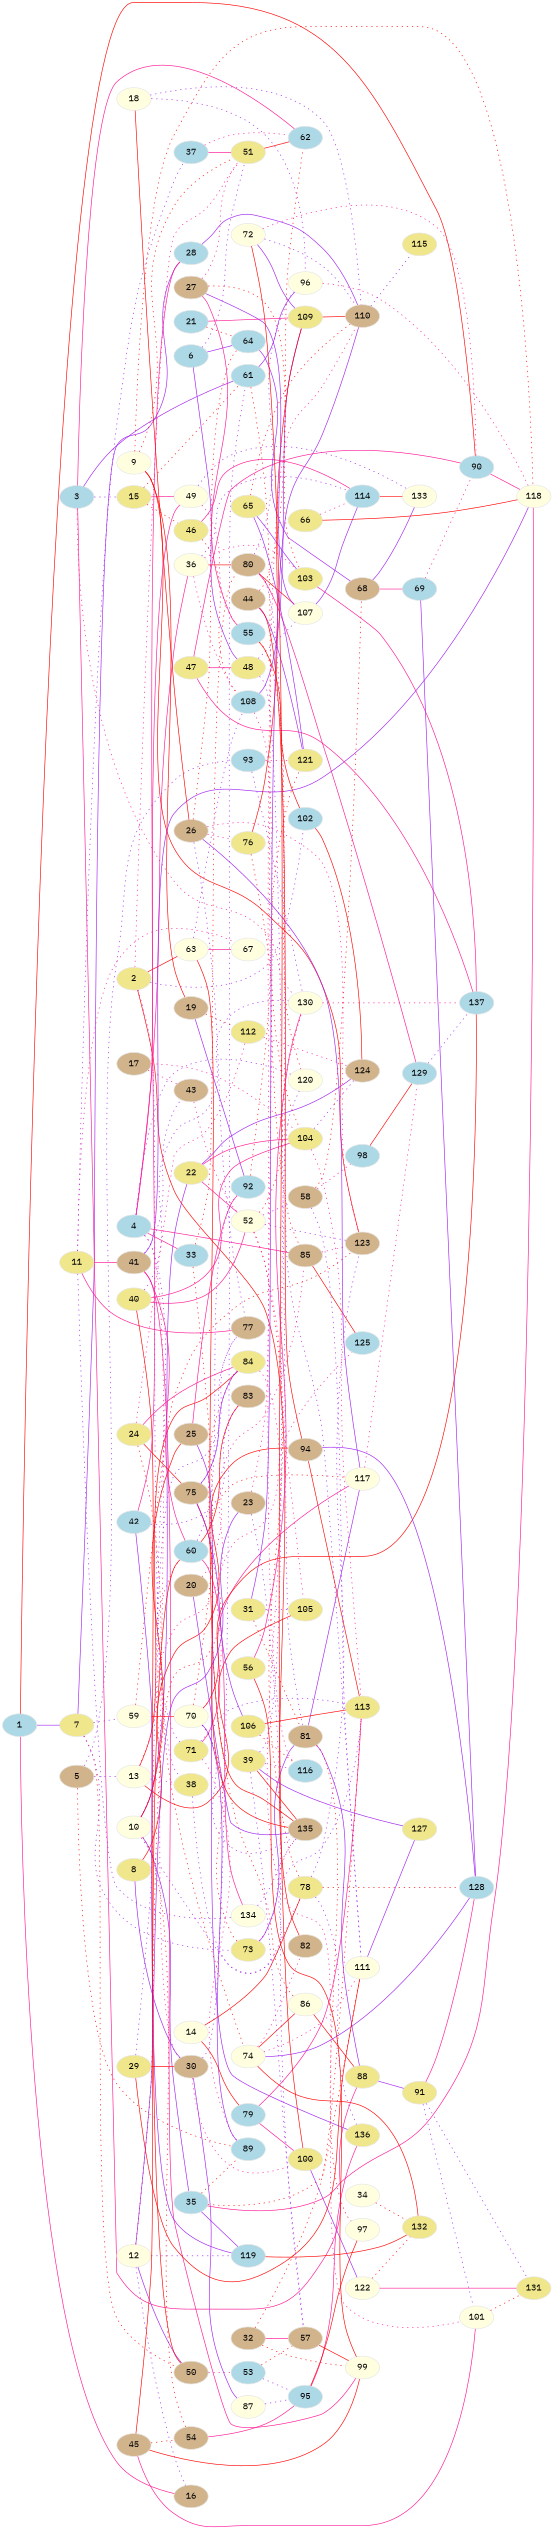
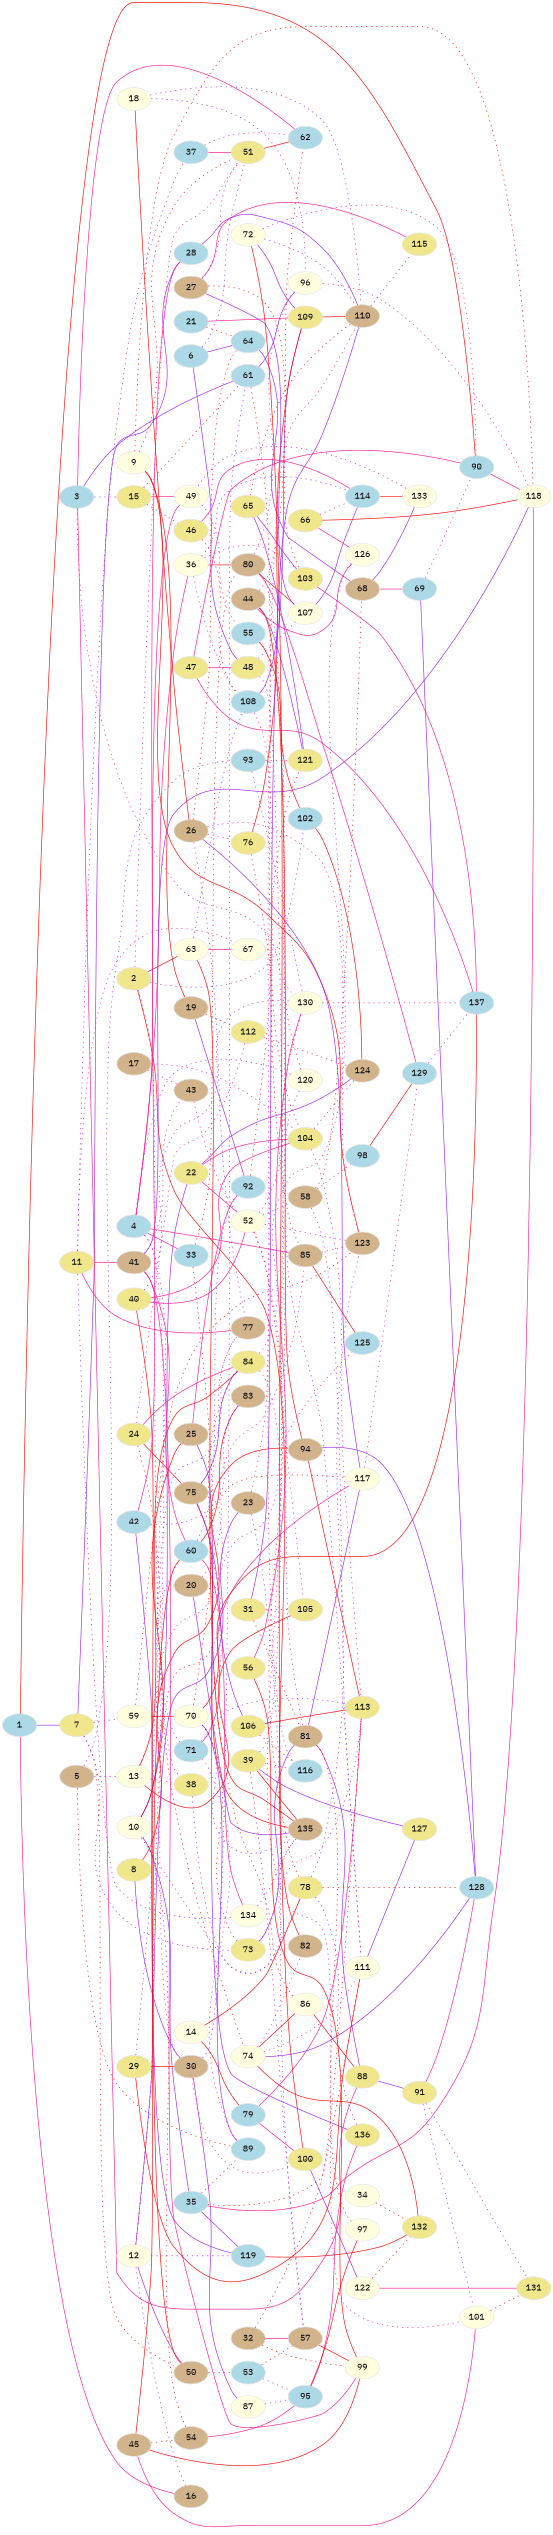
(221, 452) -> (285, 203)
none -> (362, 555)
(191, 1751) -> (191, 1751)
